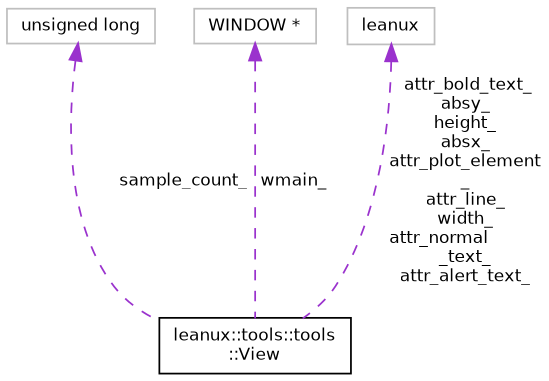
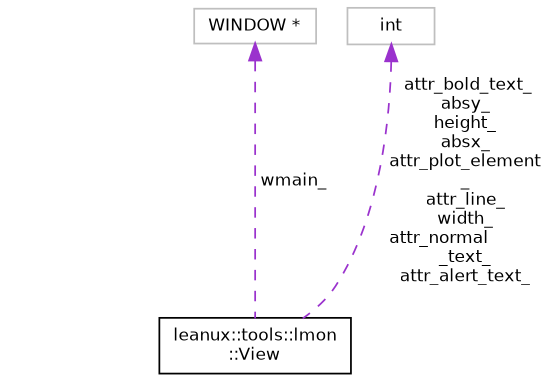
(81, 26) -> none
(391, 26) -> (391, 26)
(255, 346) -> (255, 346)
